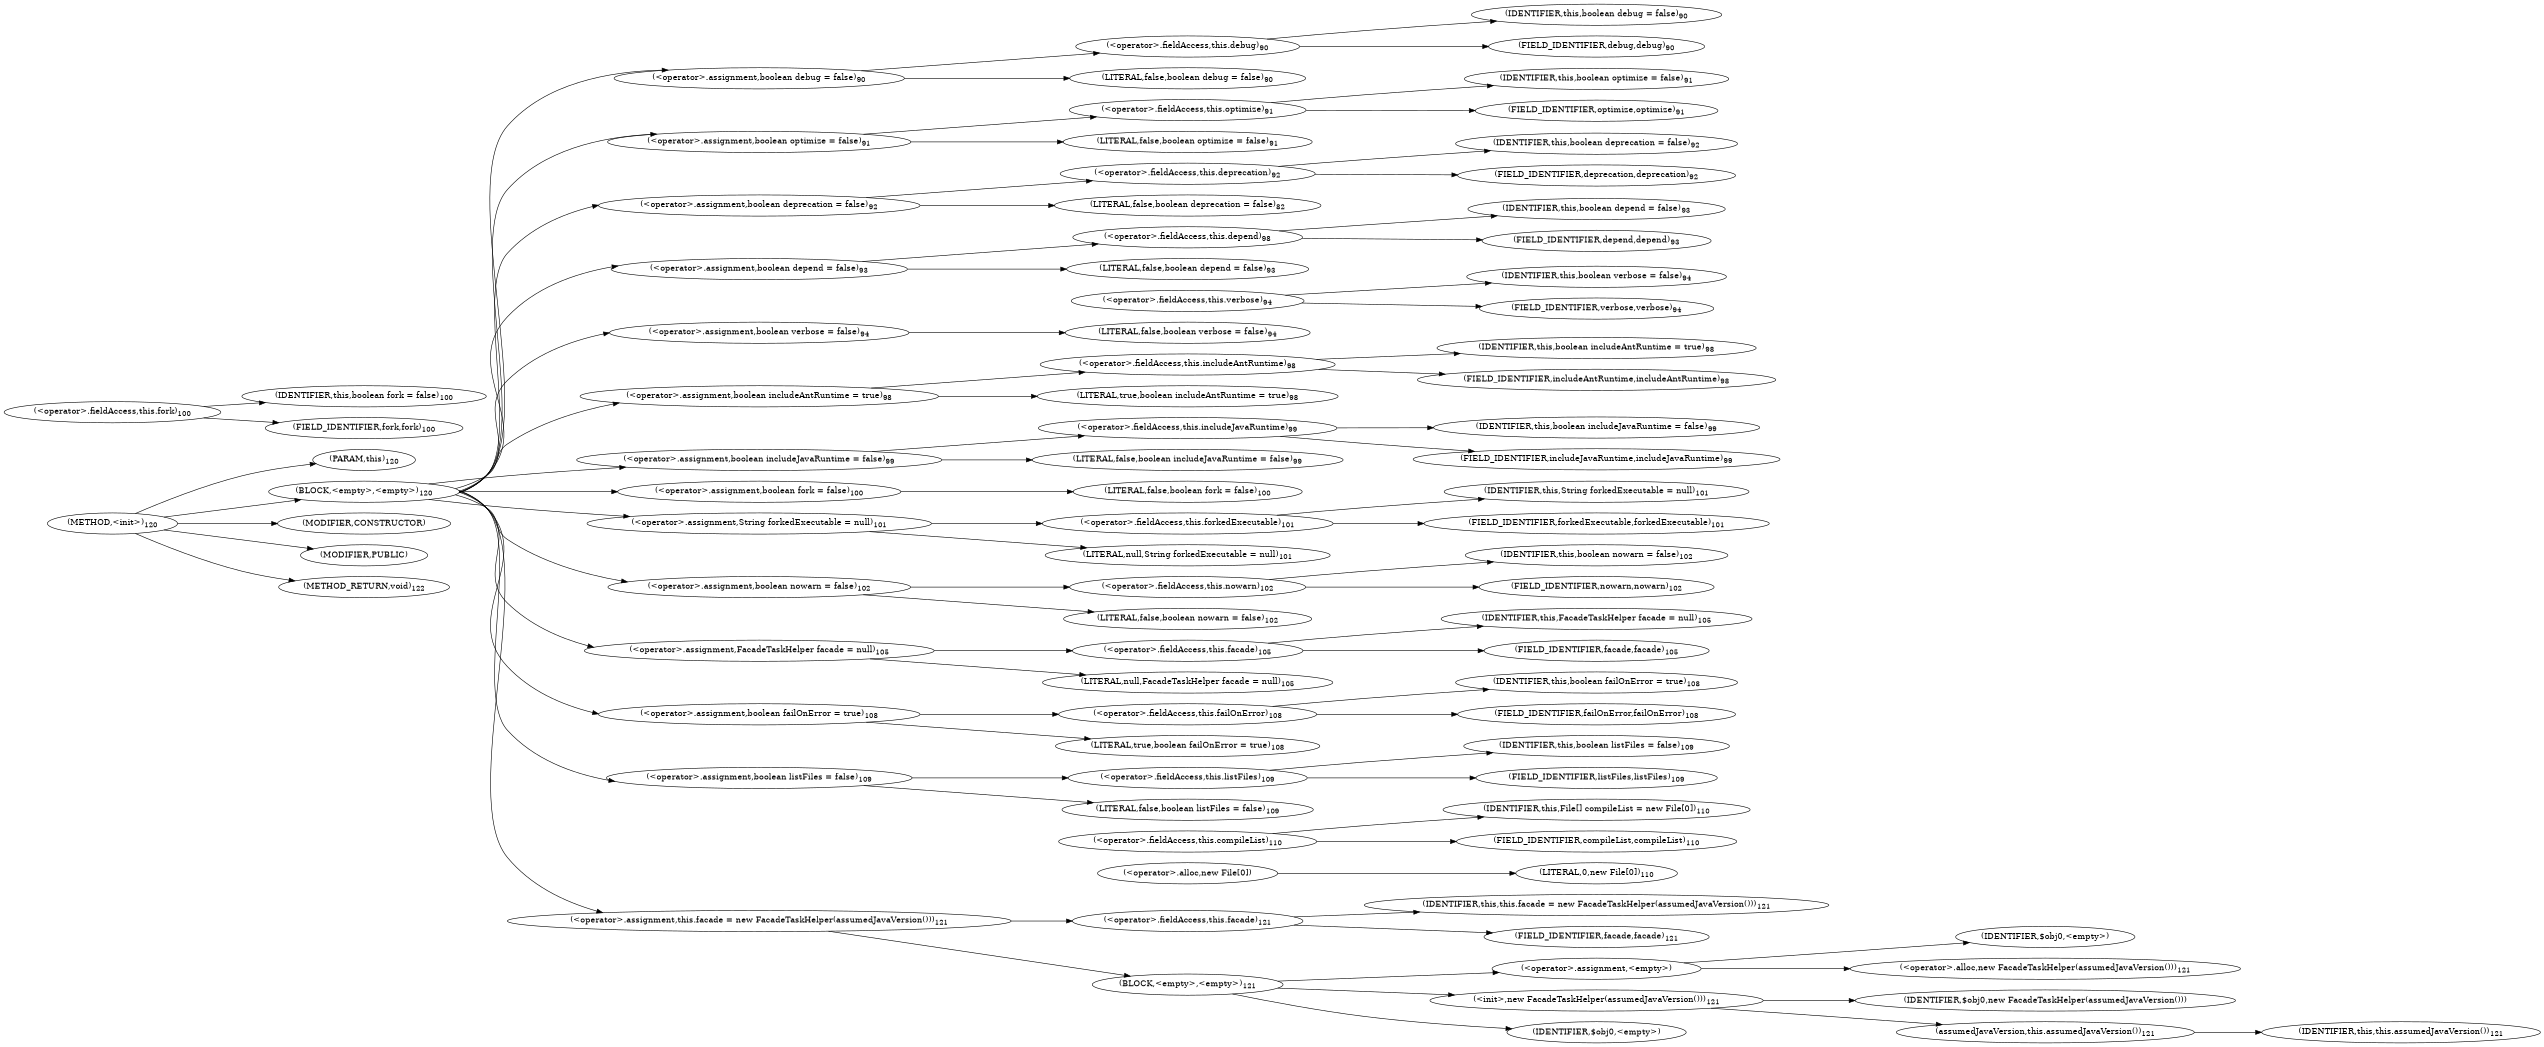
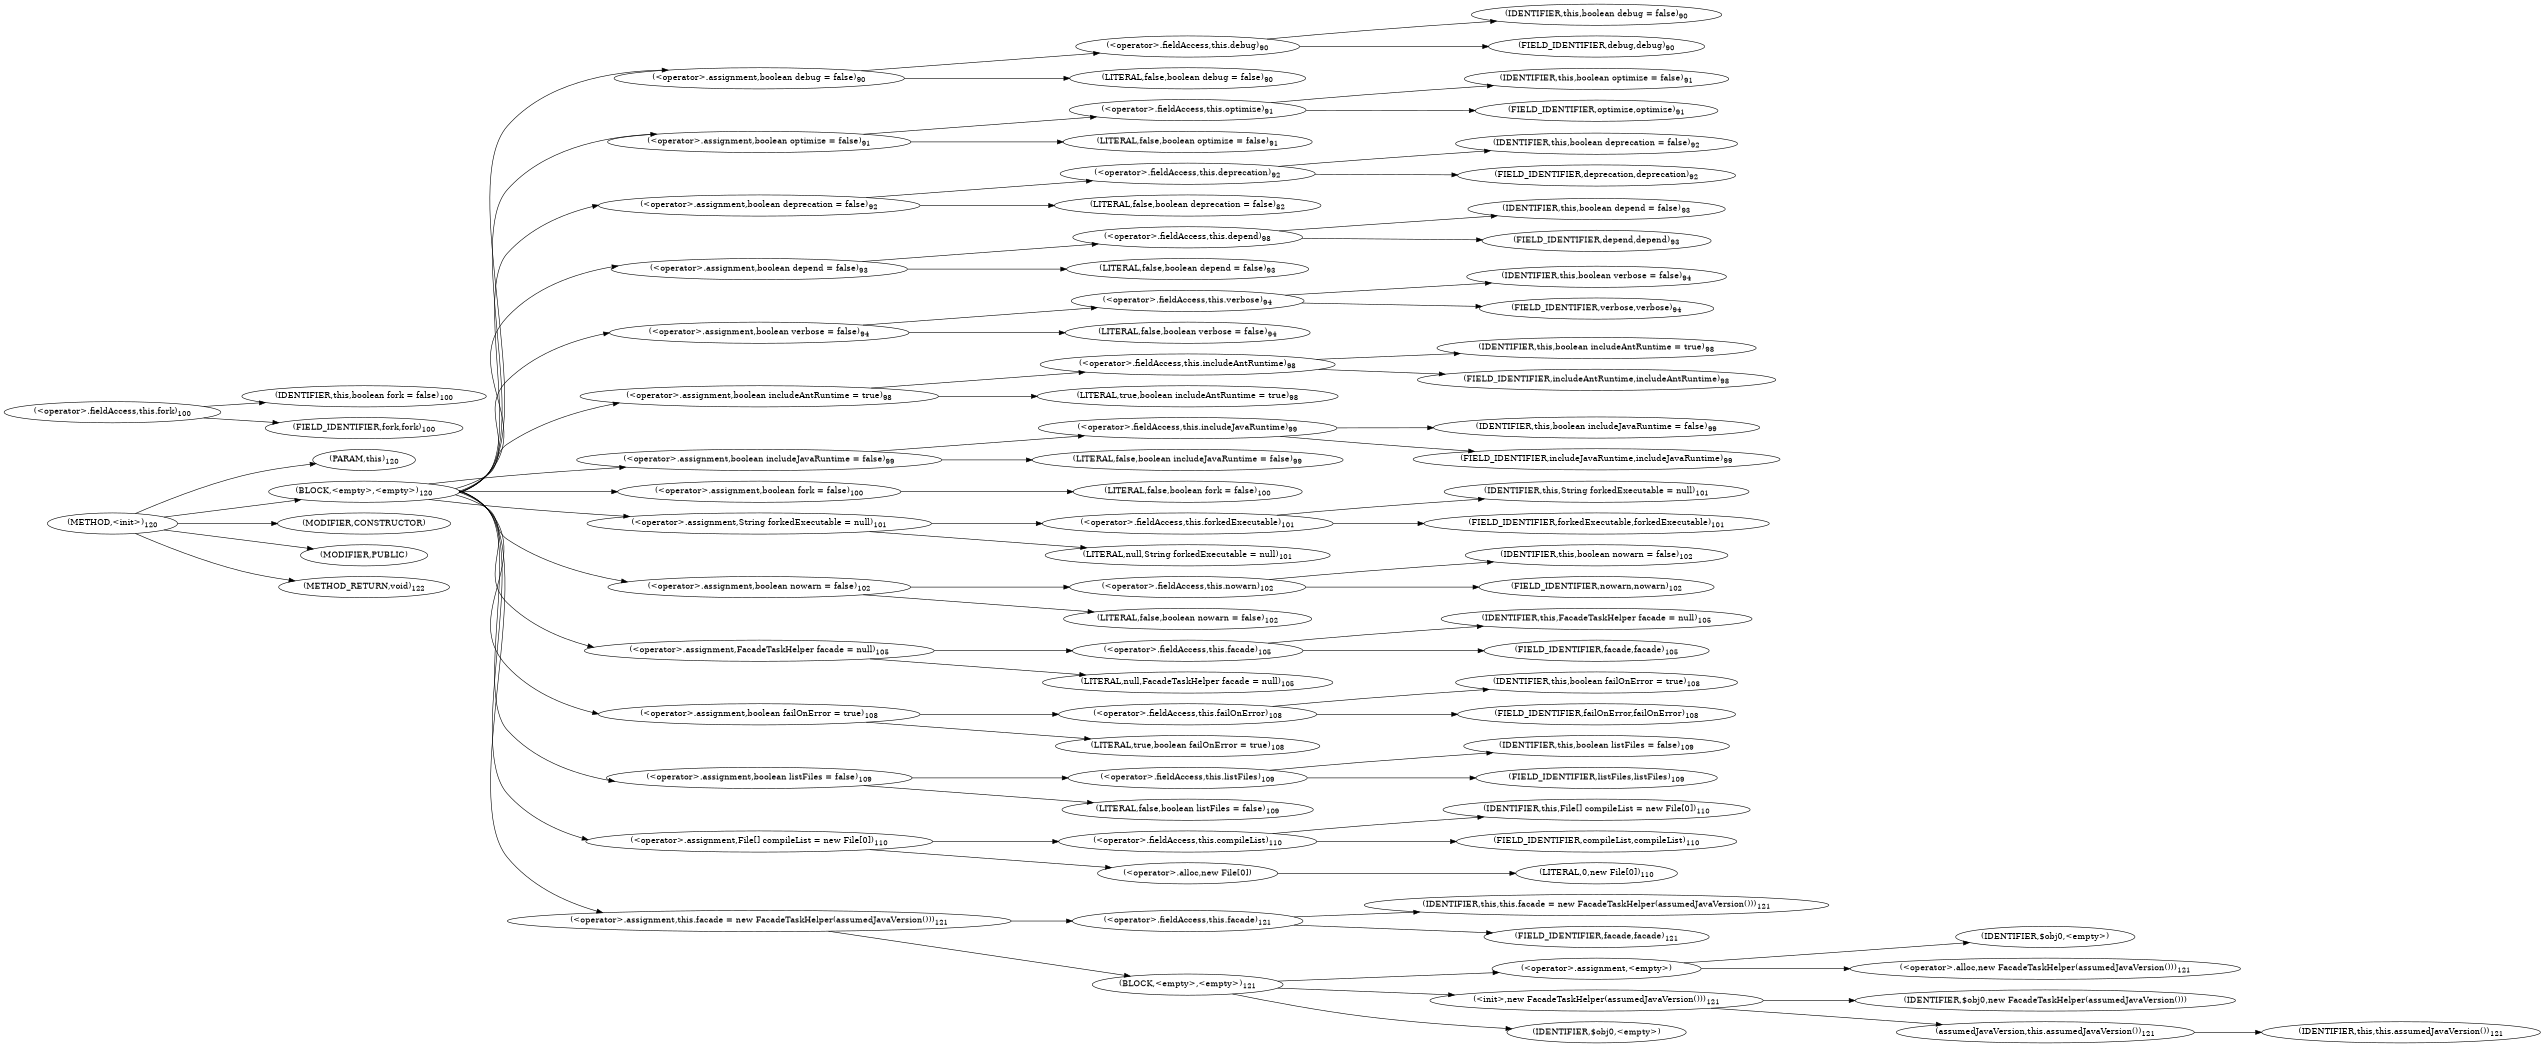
none -> (977, 317)
none -> (759, 842)
